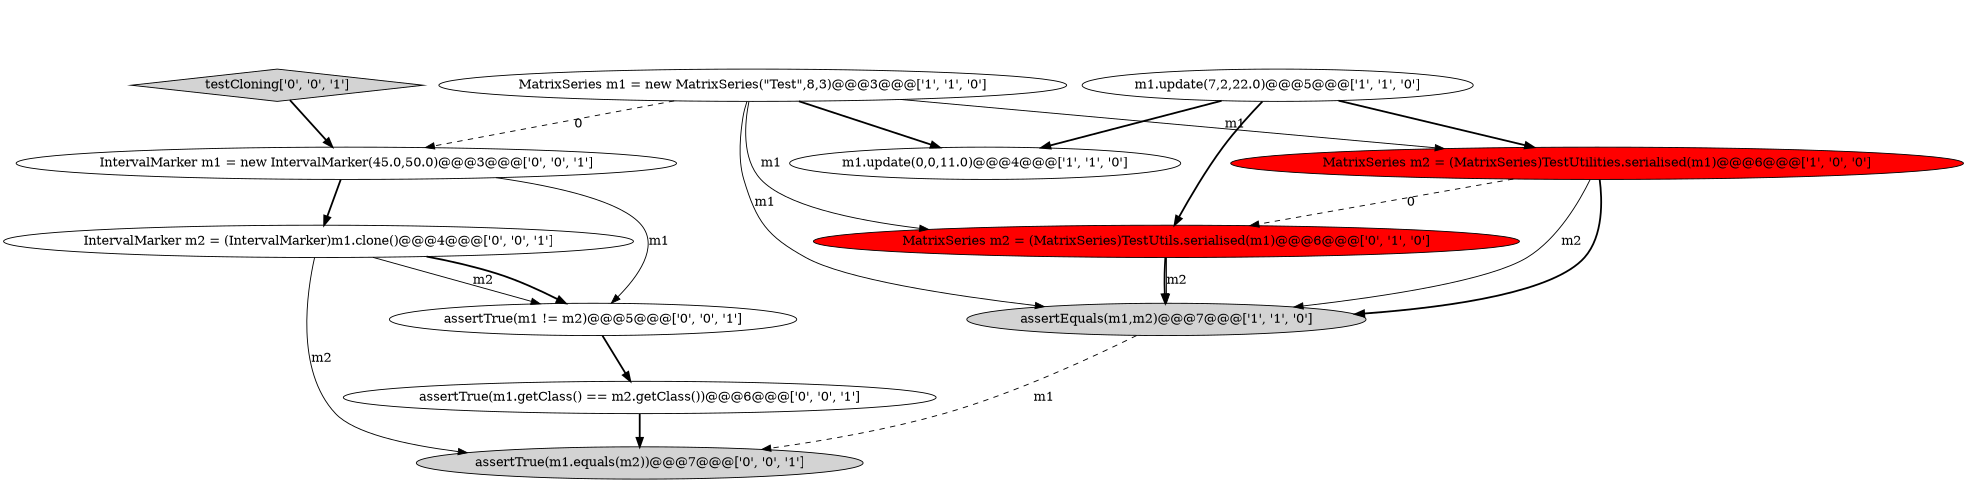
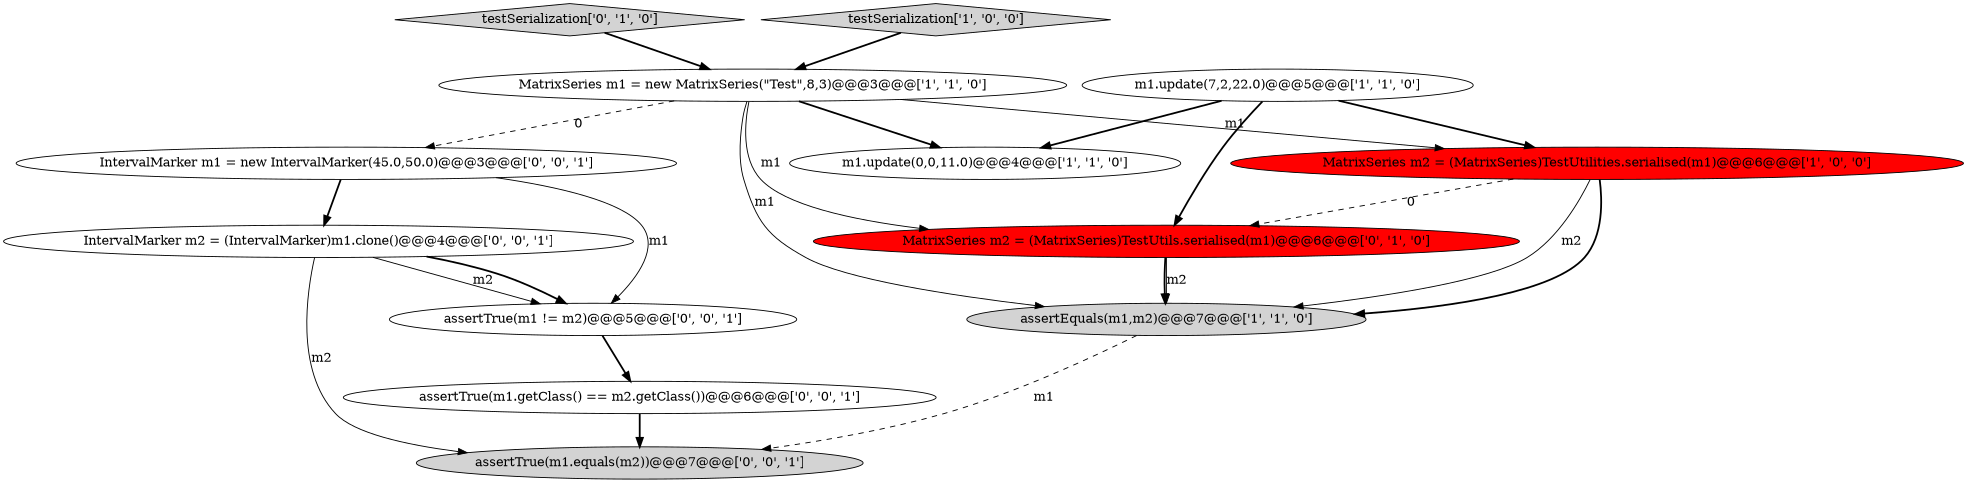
none -> (570, 20)
none -> (936, 20)
(277, 85) -> none
